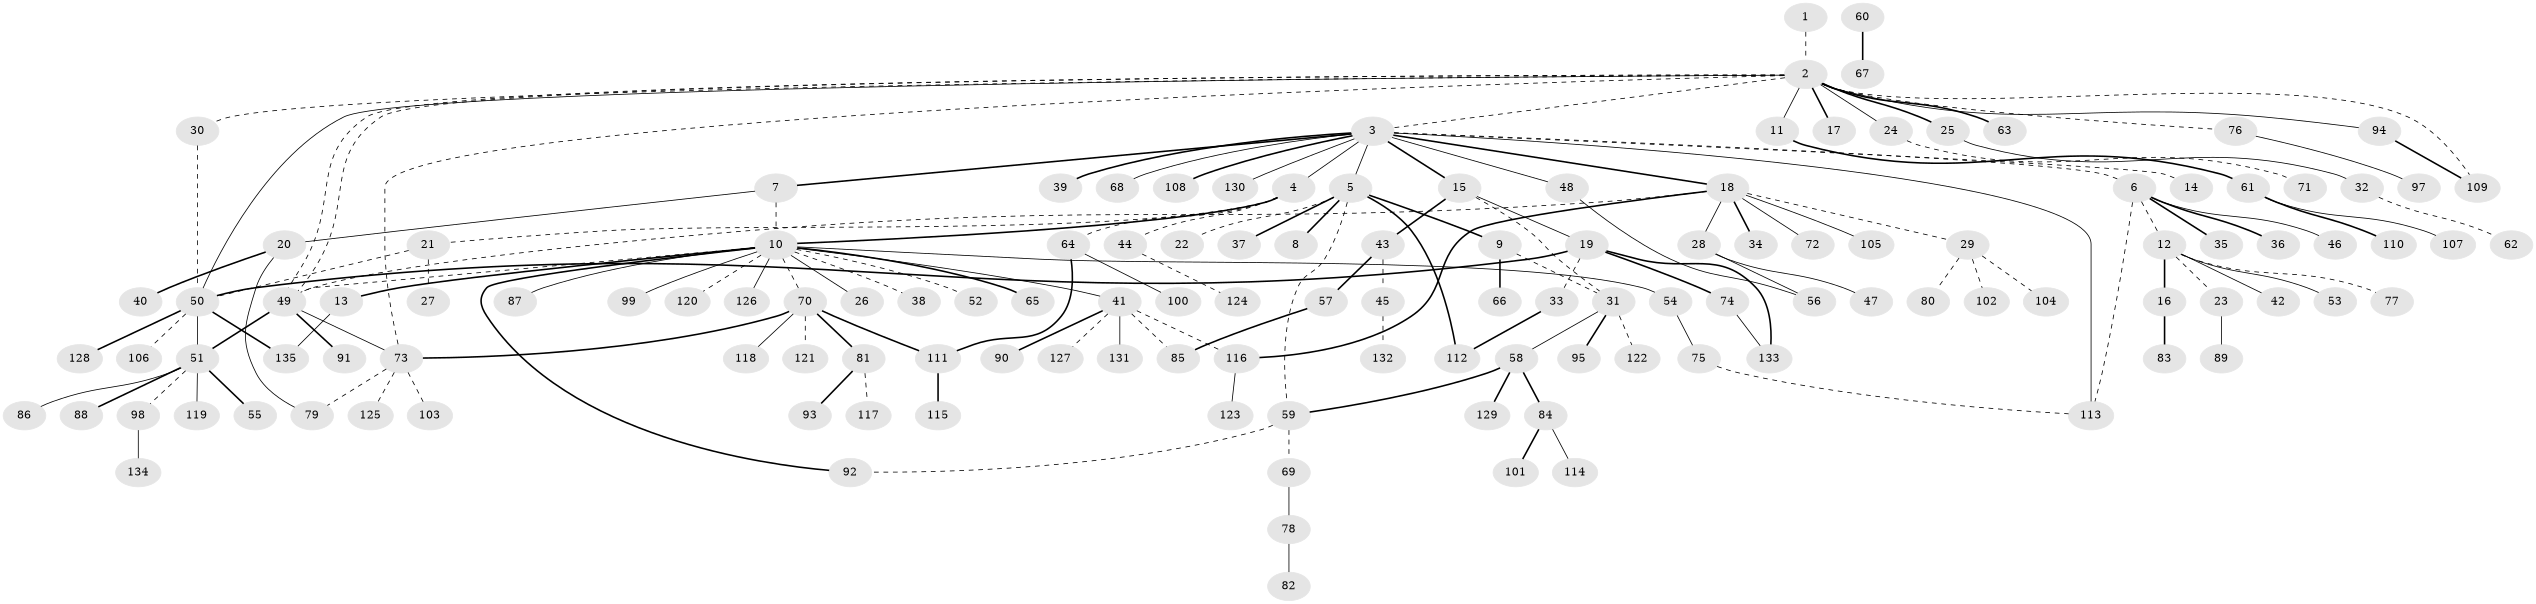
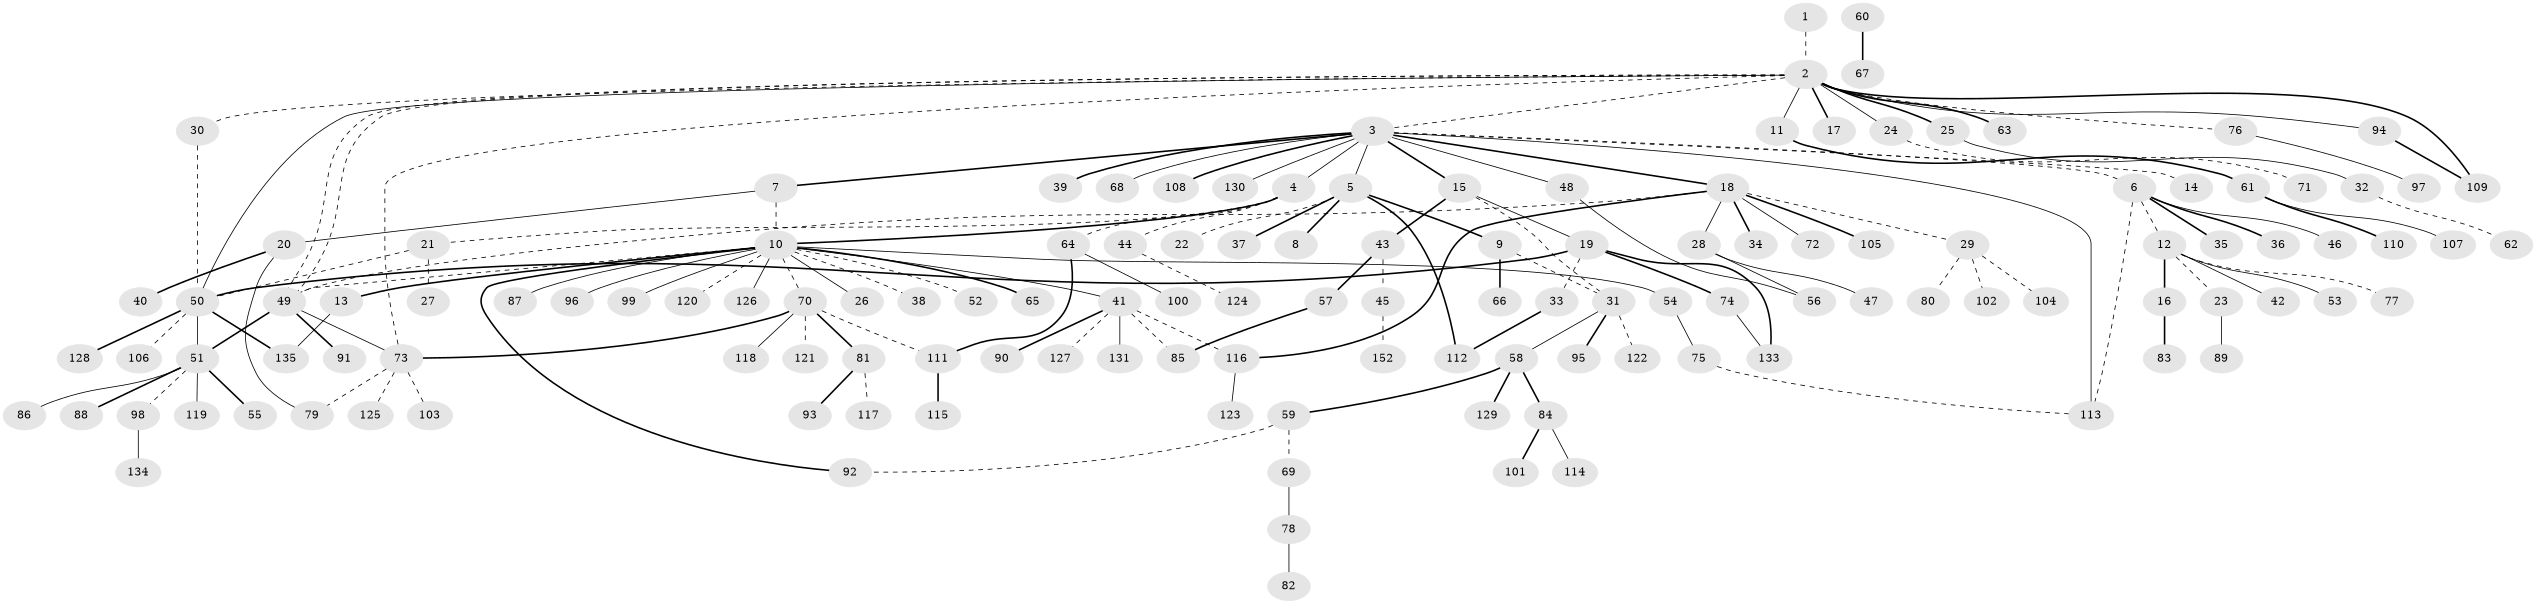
(2158, 94) -> (2158, 94)
(1800, 215) -> (1800, 215)
(1295, 294) -> none
none -> (572, 302)
(870, 331) -> (870, 331)
(1383, 359) -> (1383, 359)
